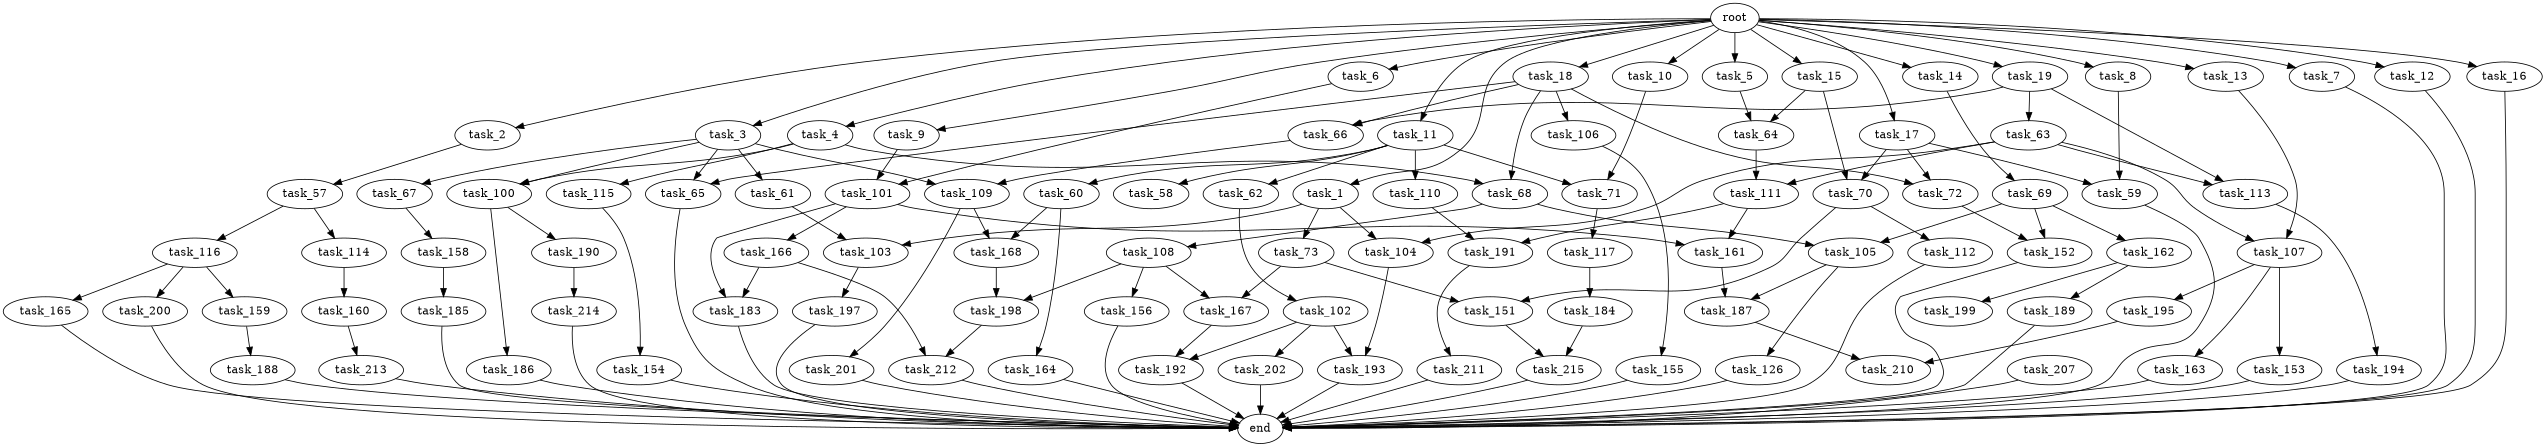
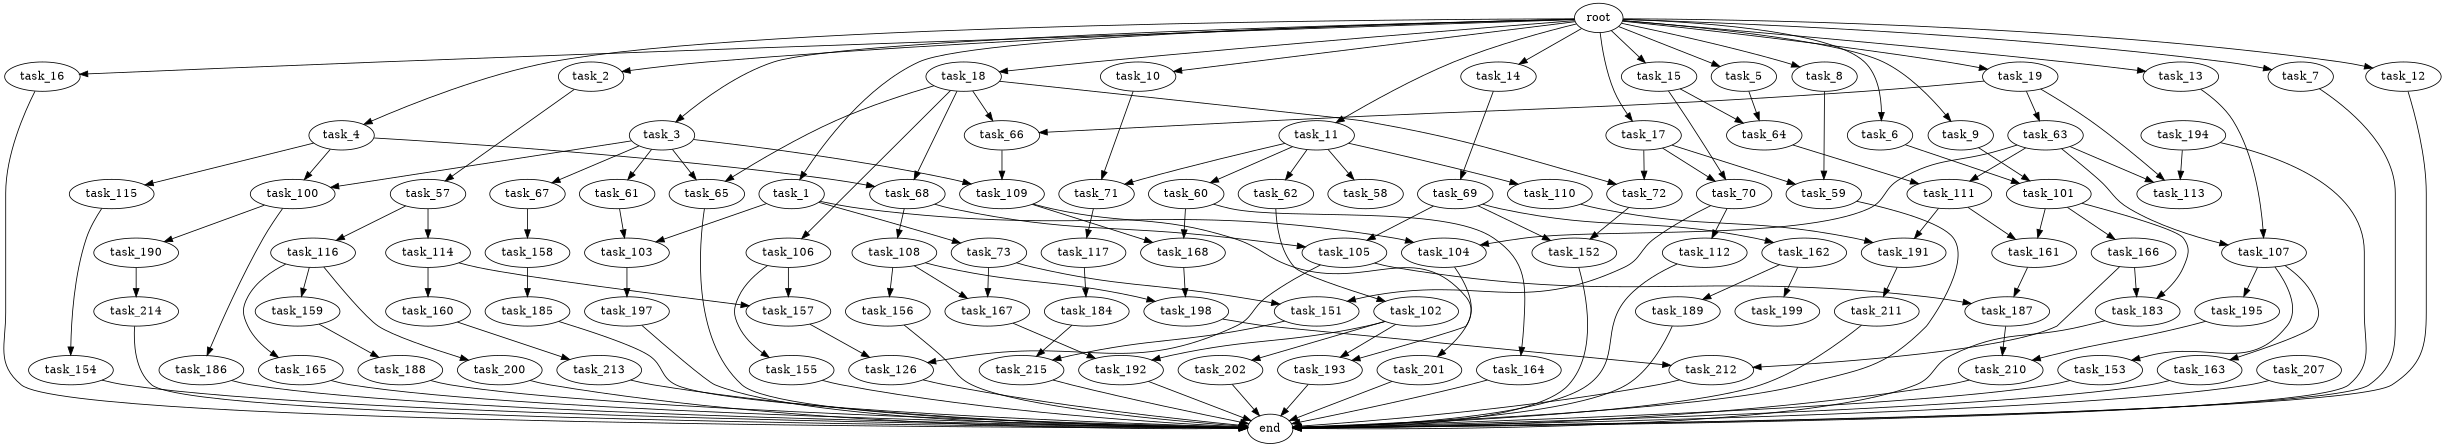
(2346, 261) -> (2182, 161)
none -> (788, 311)
none -> (1636, 417)
